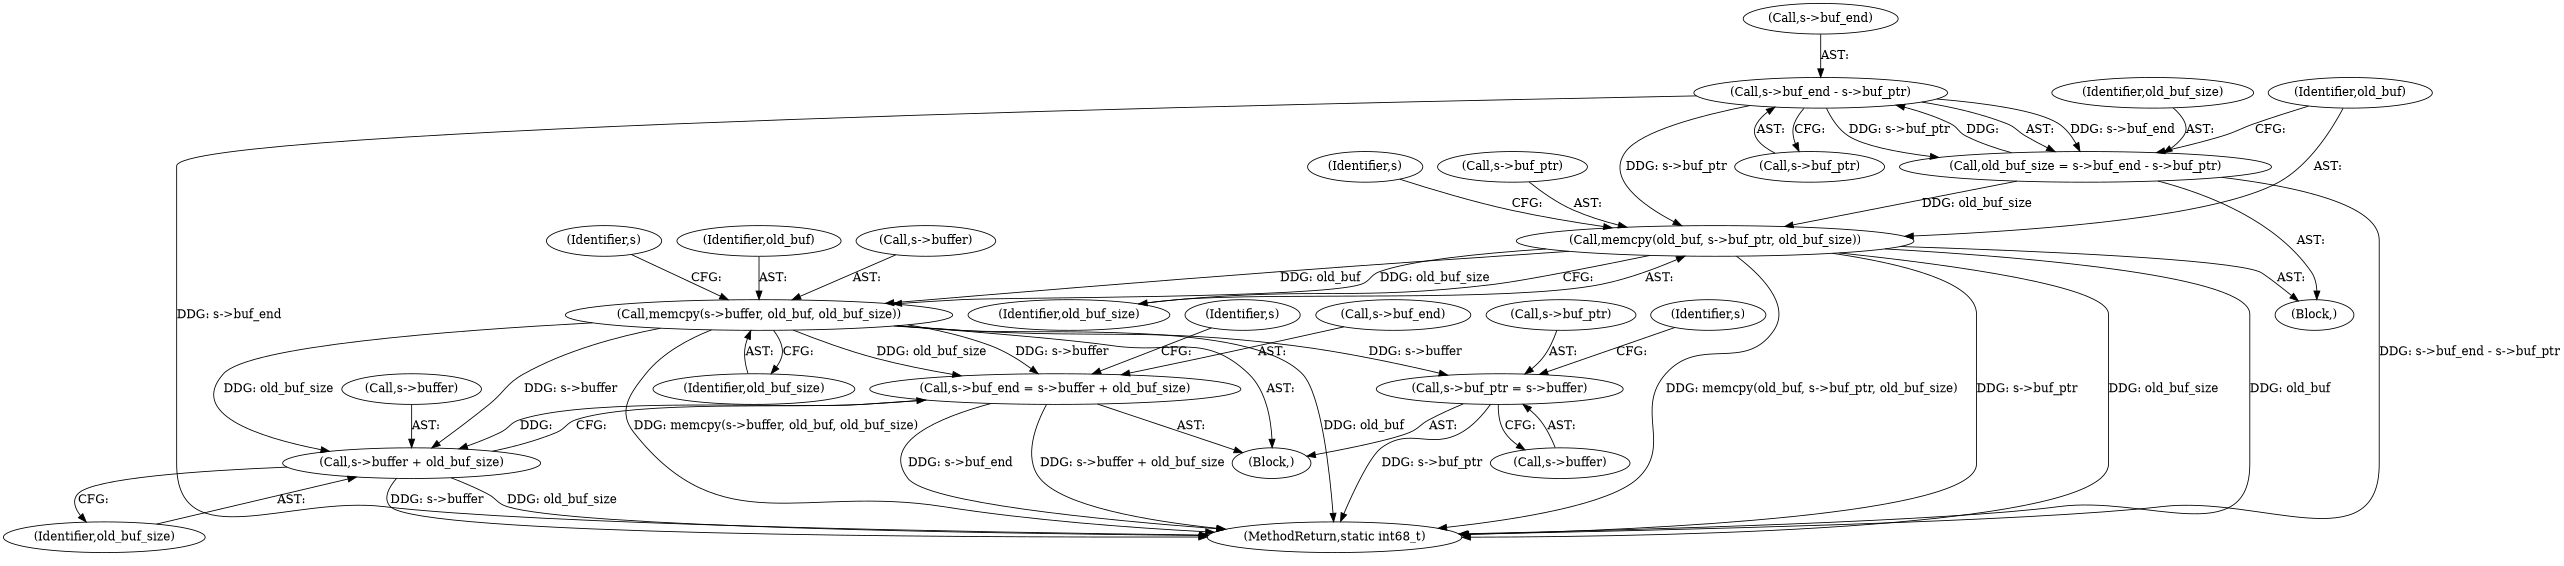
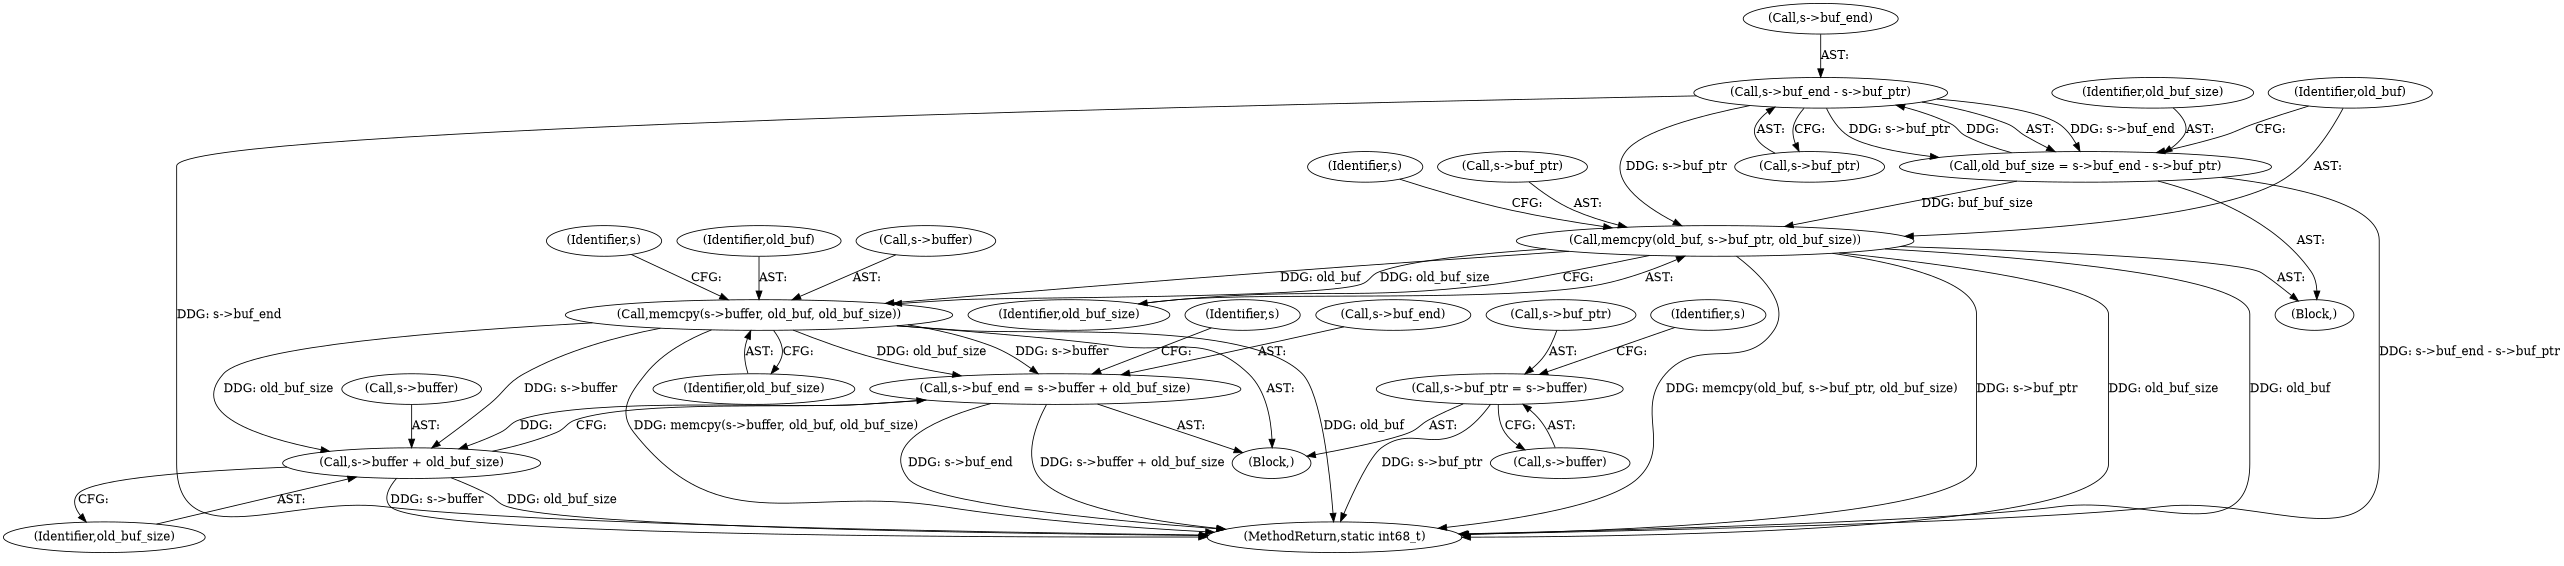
(1977, 204) -> (1977, 204)
(1250, 341) -> none
